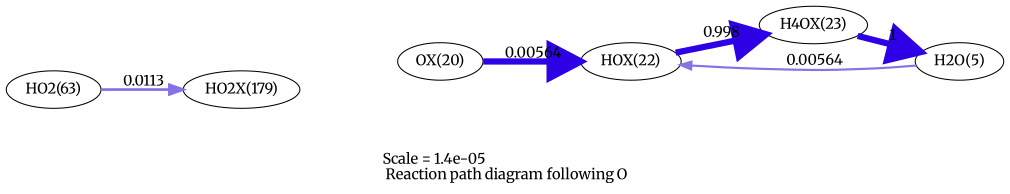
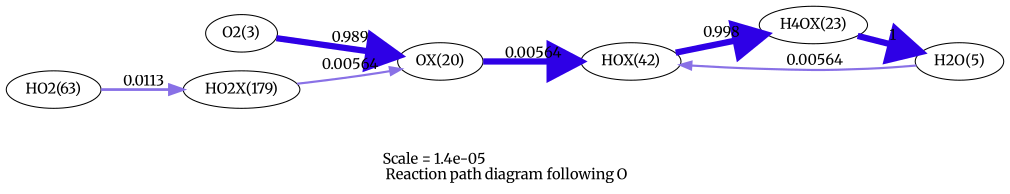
none -> (242, 33)
(631, 61) -> (631, 61)
none -> (344, 78)
